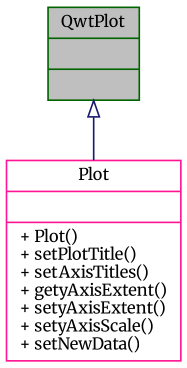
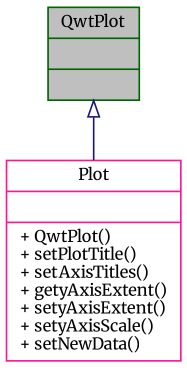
(50, 237) -> (66, 237)
